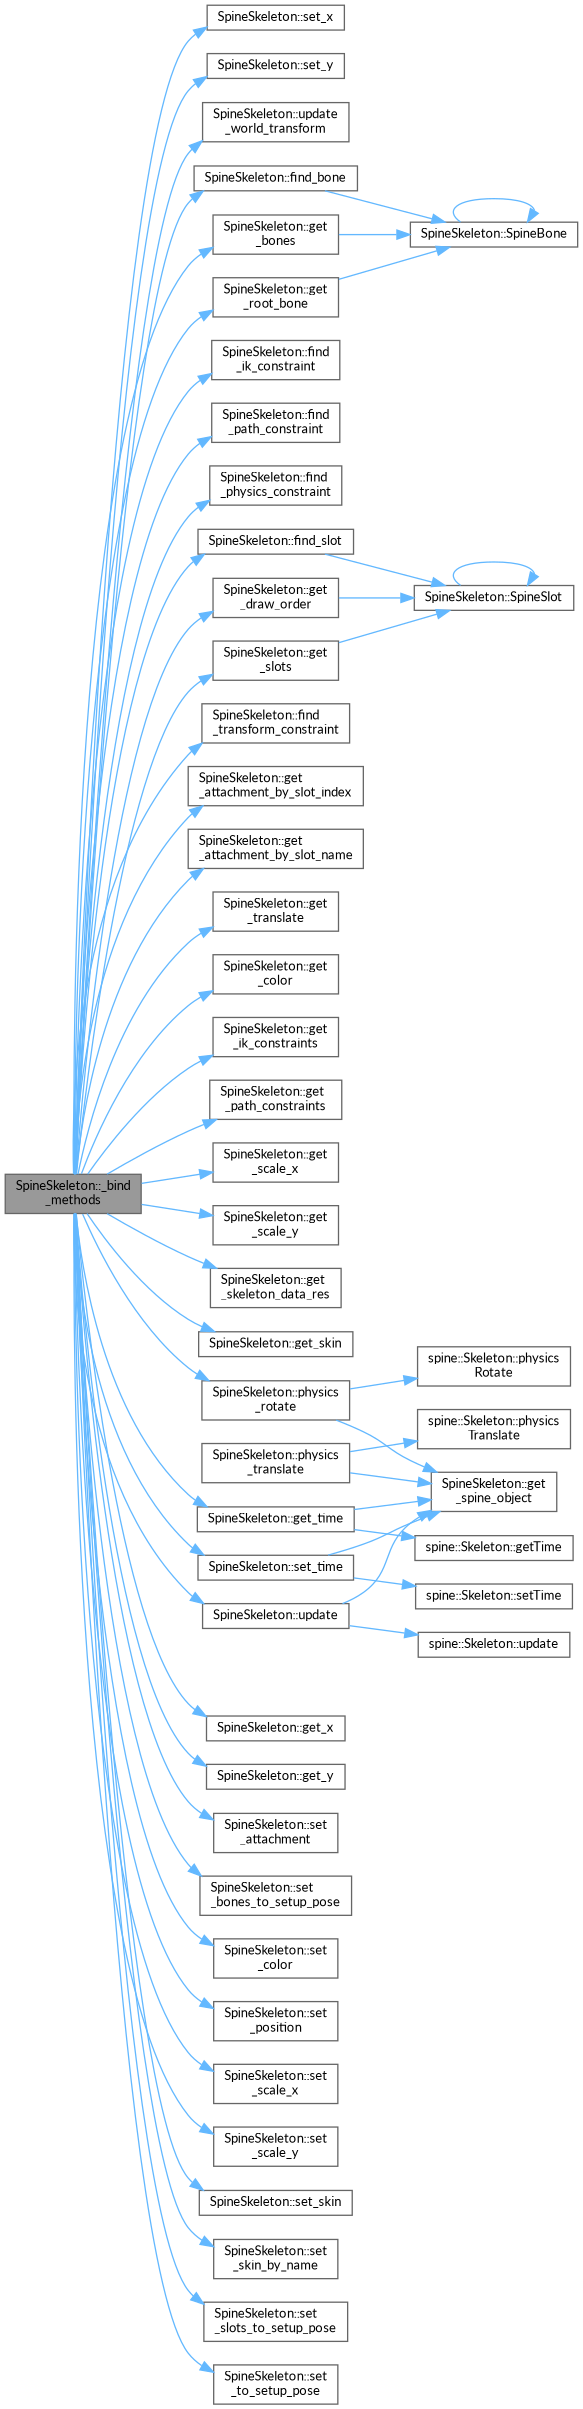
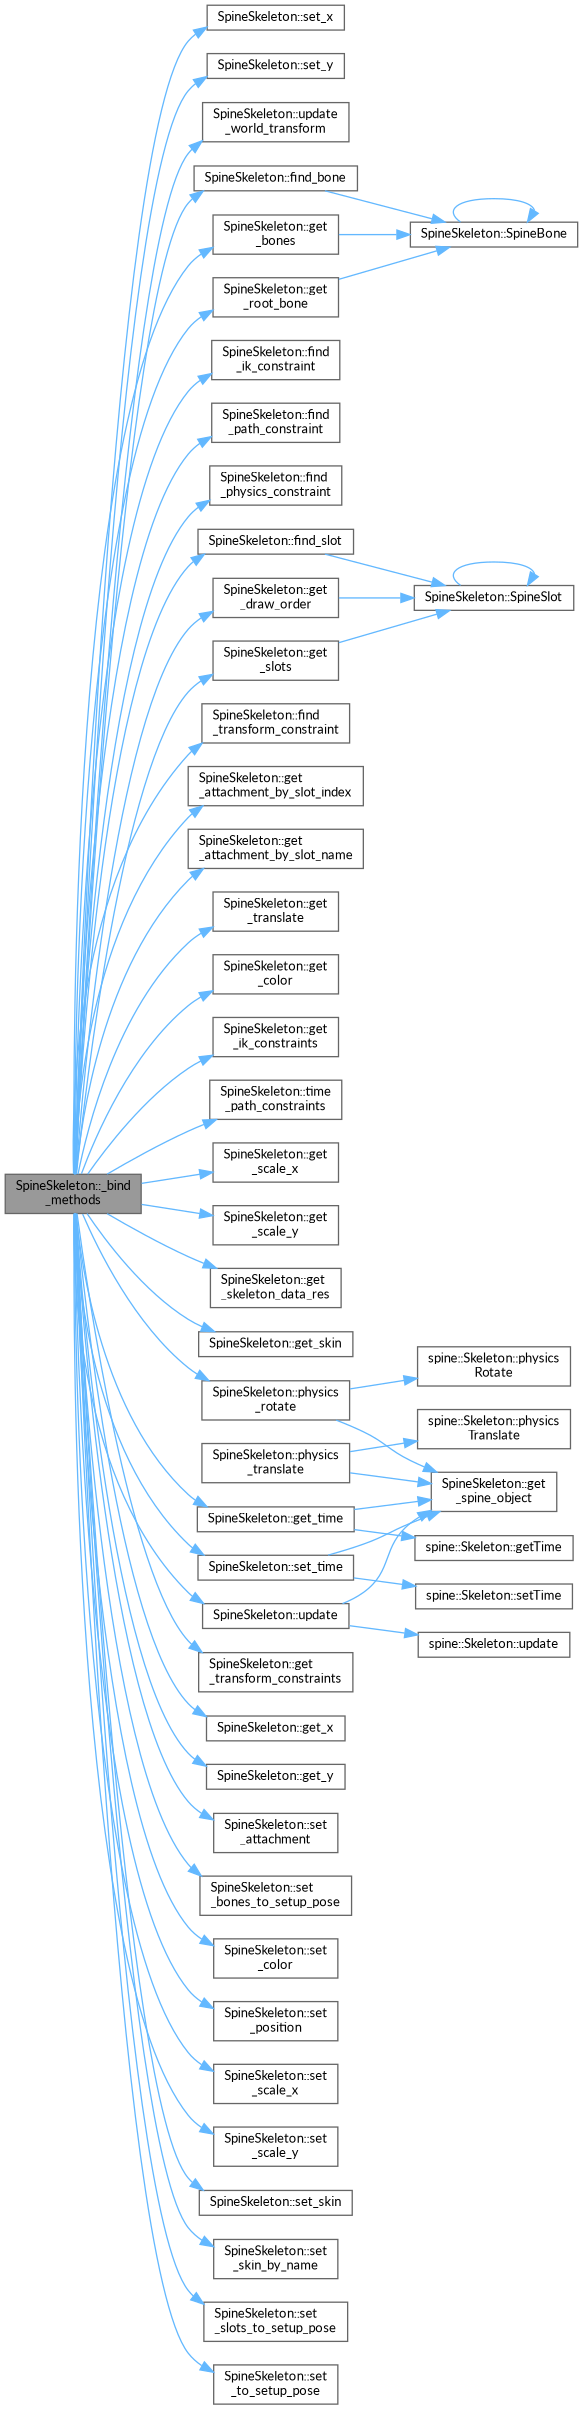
(276, 1100) -> (276, 1100)
none -> (276, 1672)
